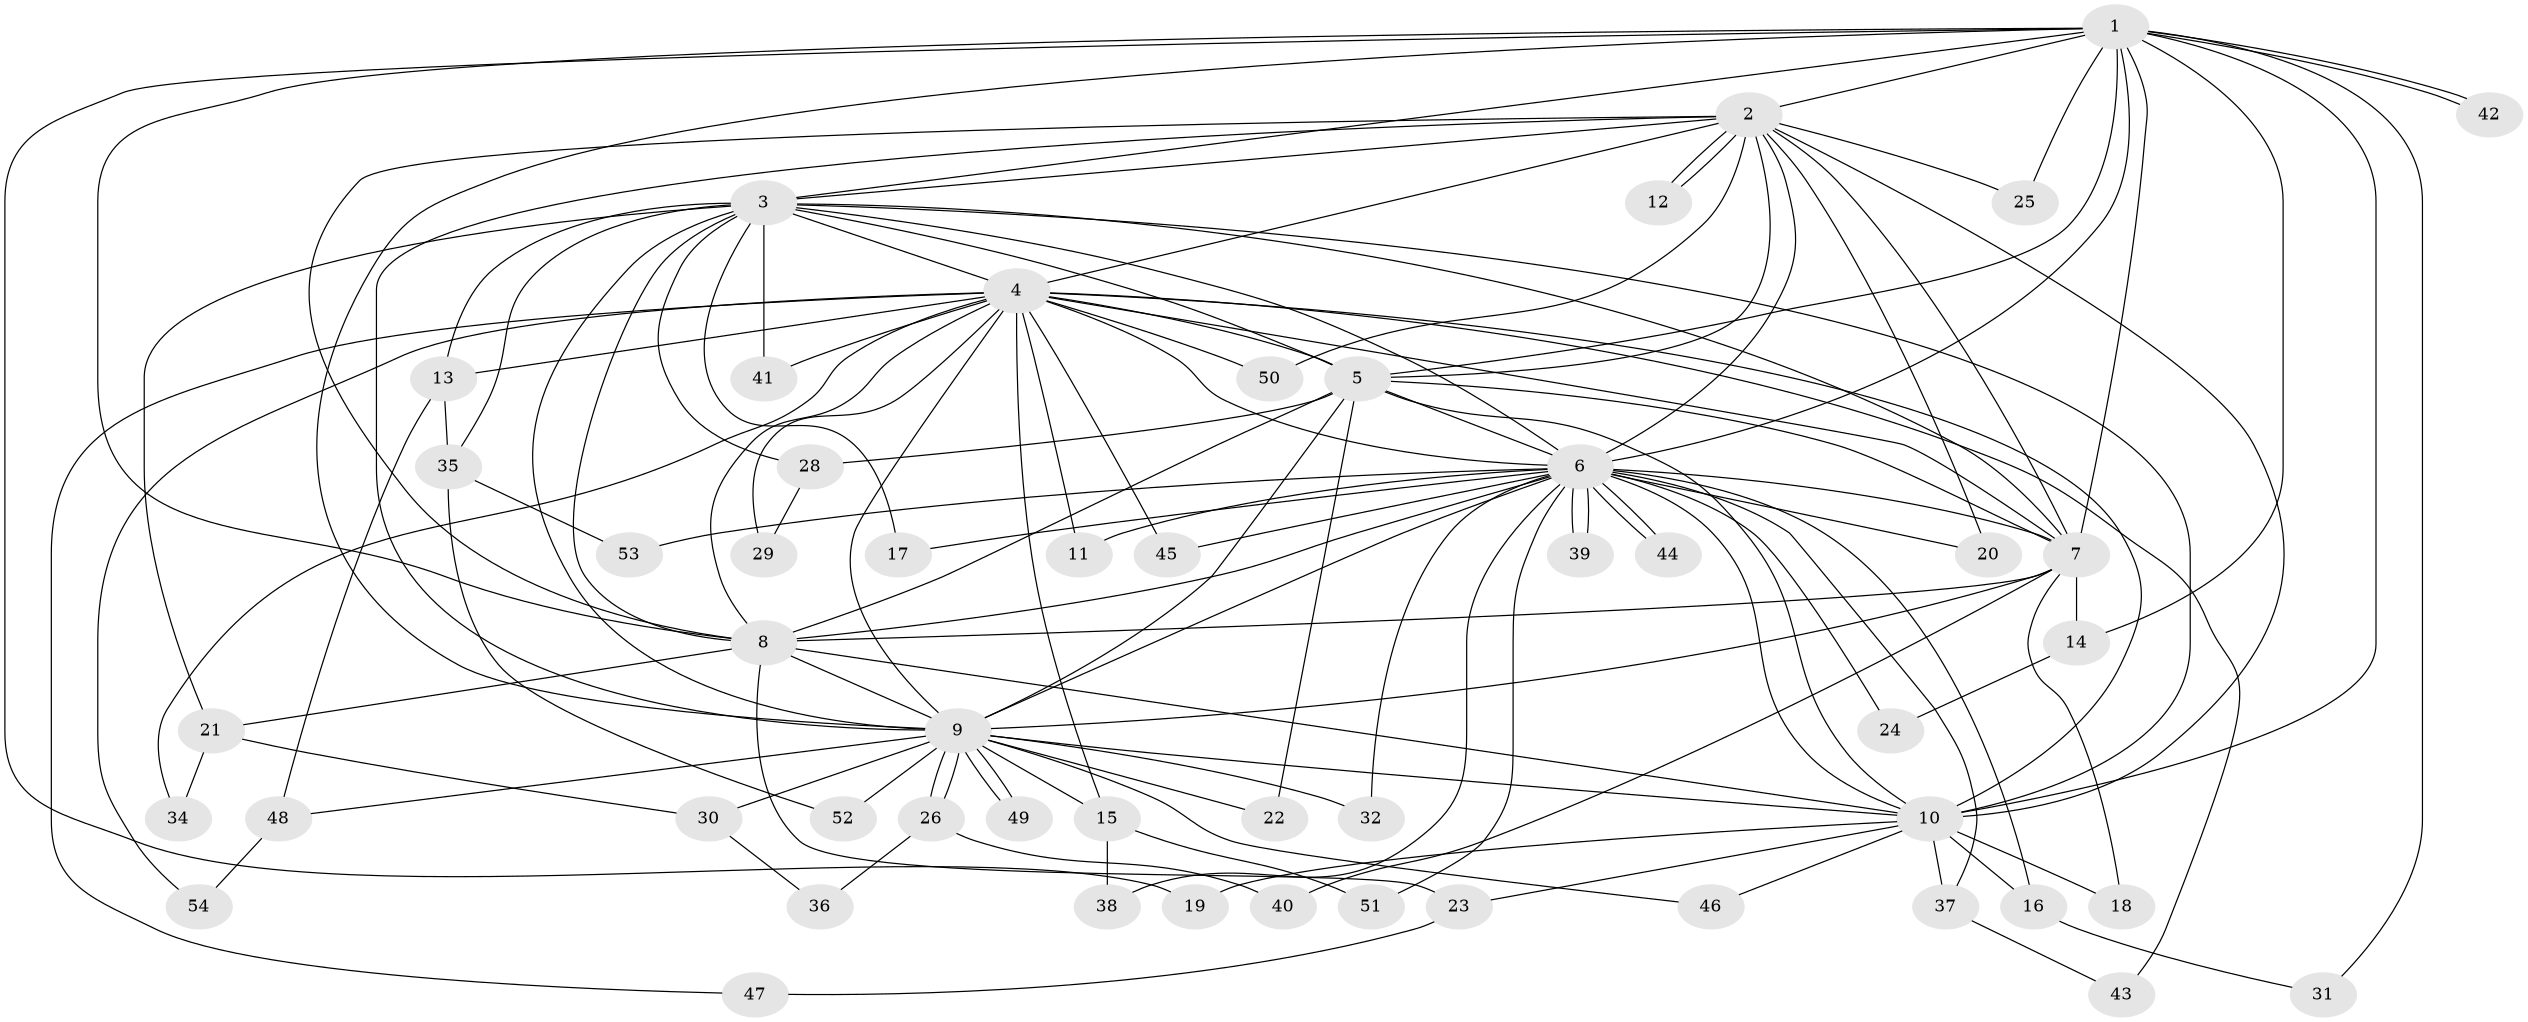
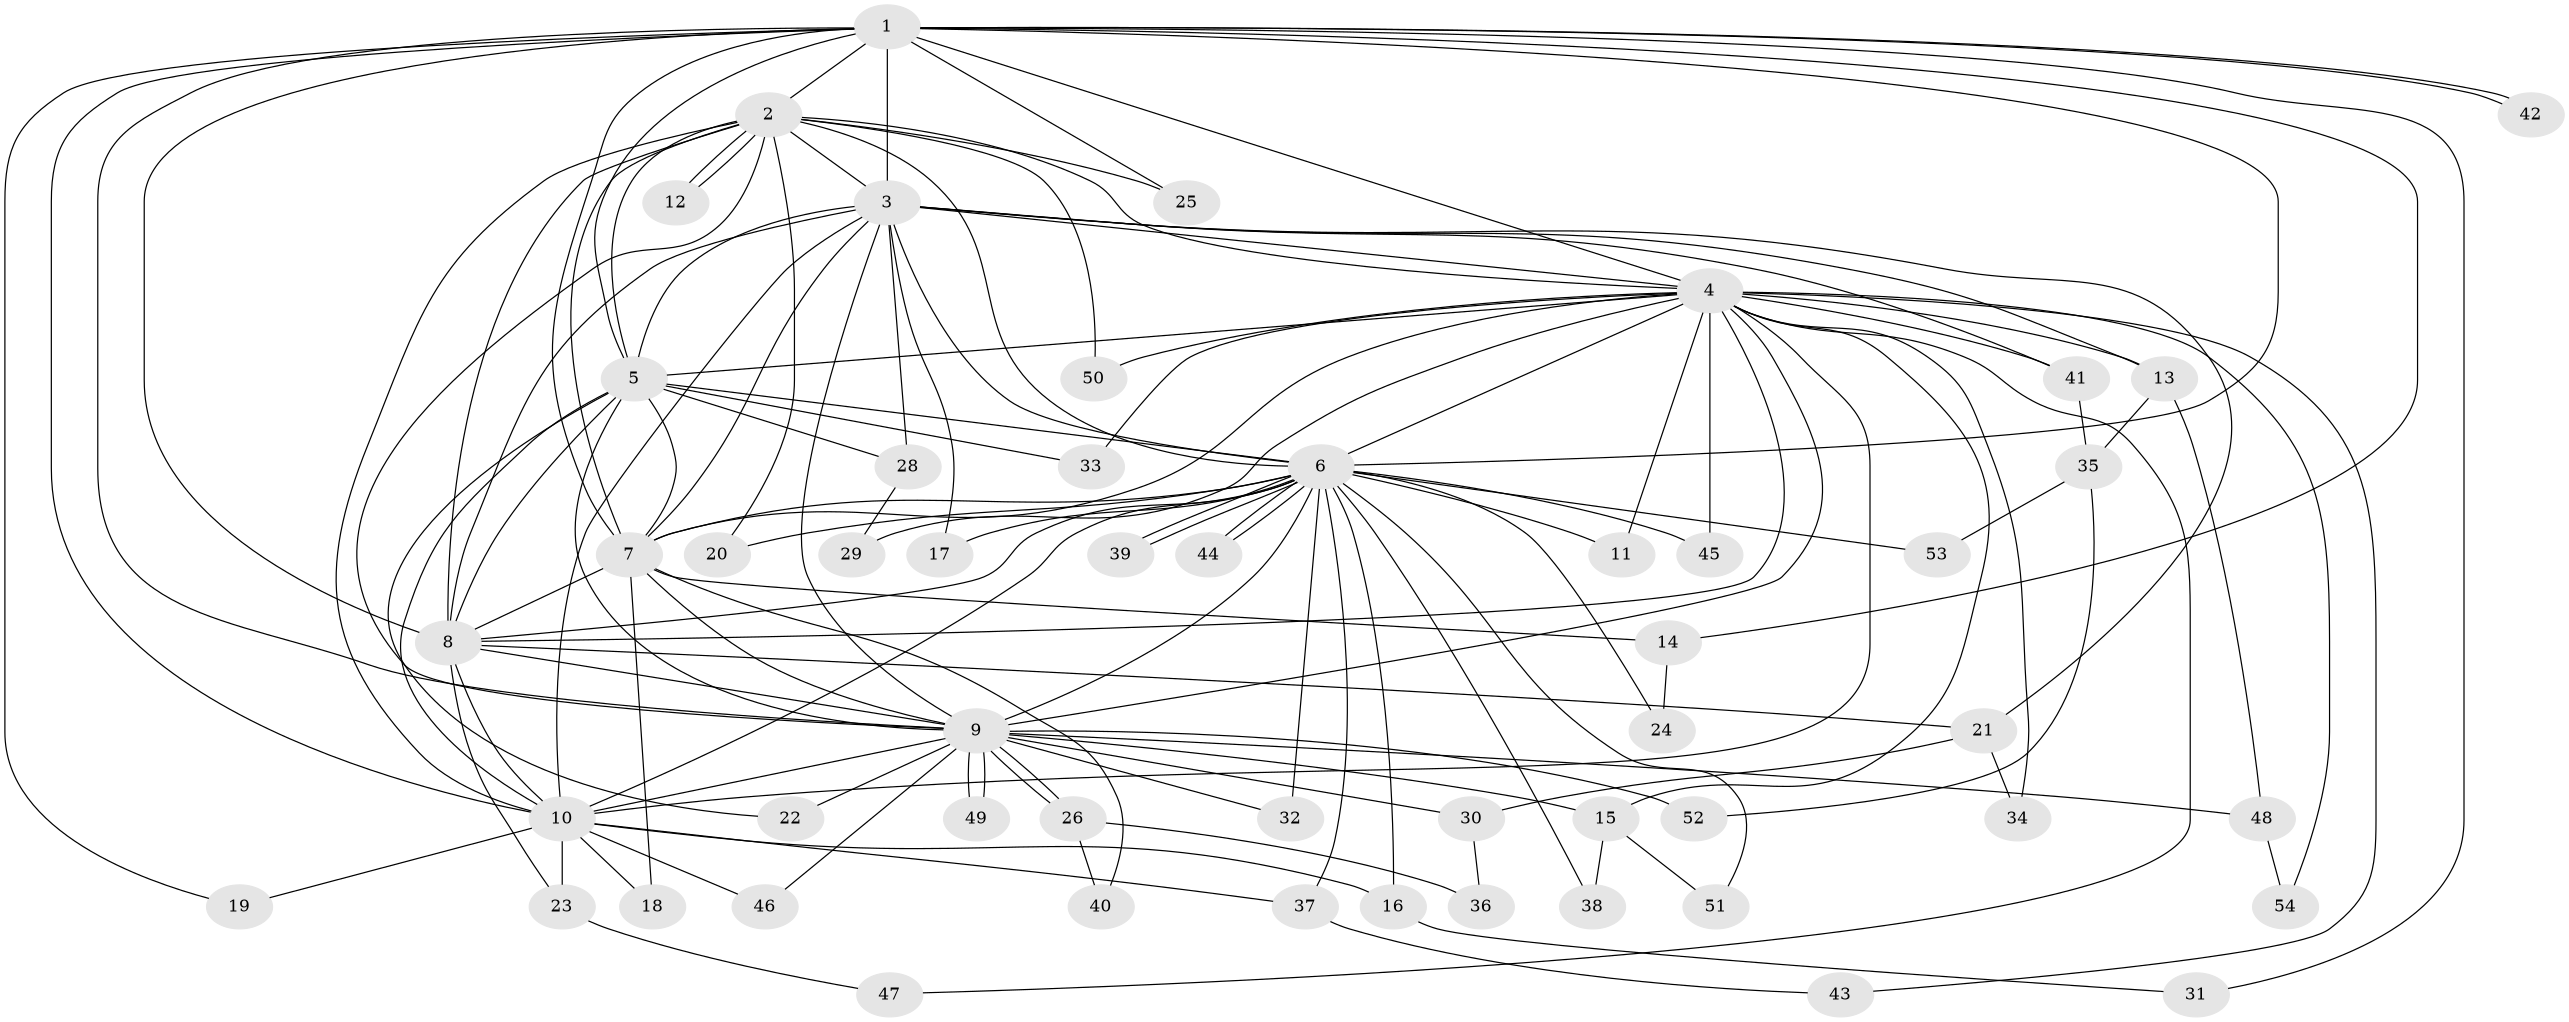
none -> (1299, 159)
(543, 267) -> (2083, 423)
none -> (1091, 467)
